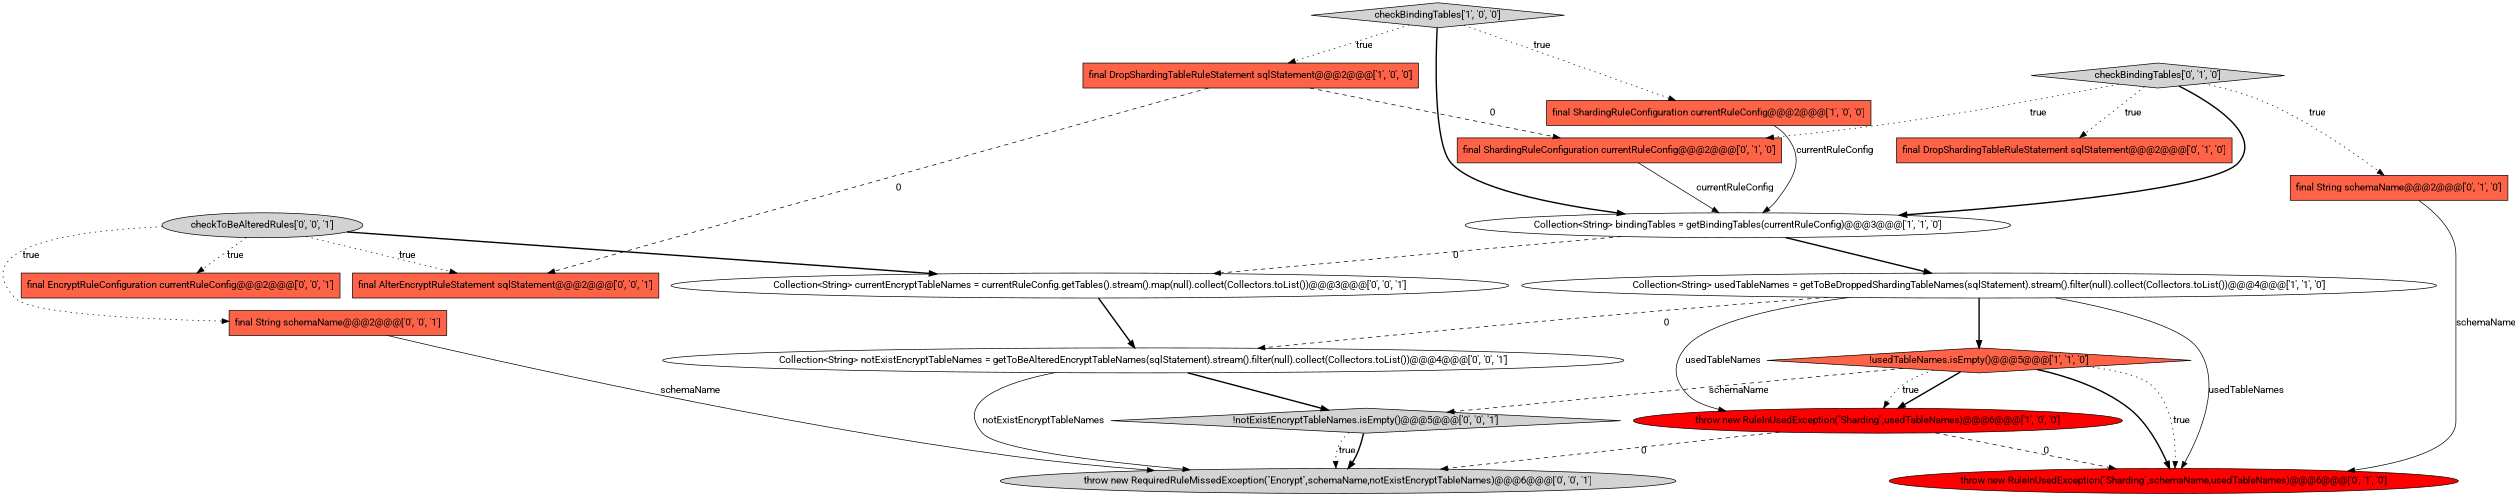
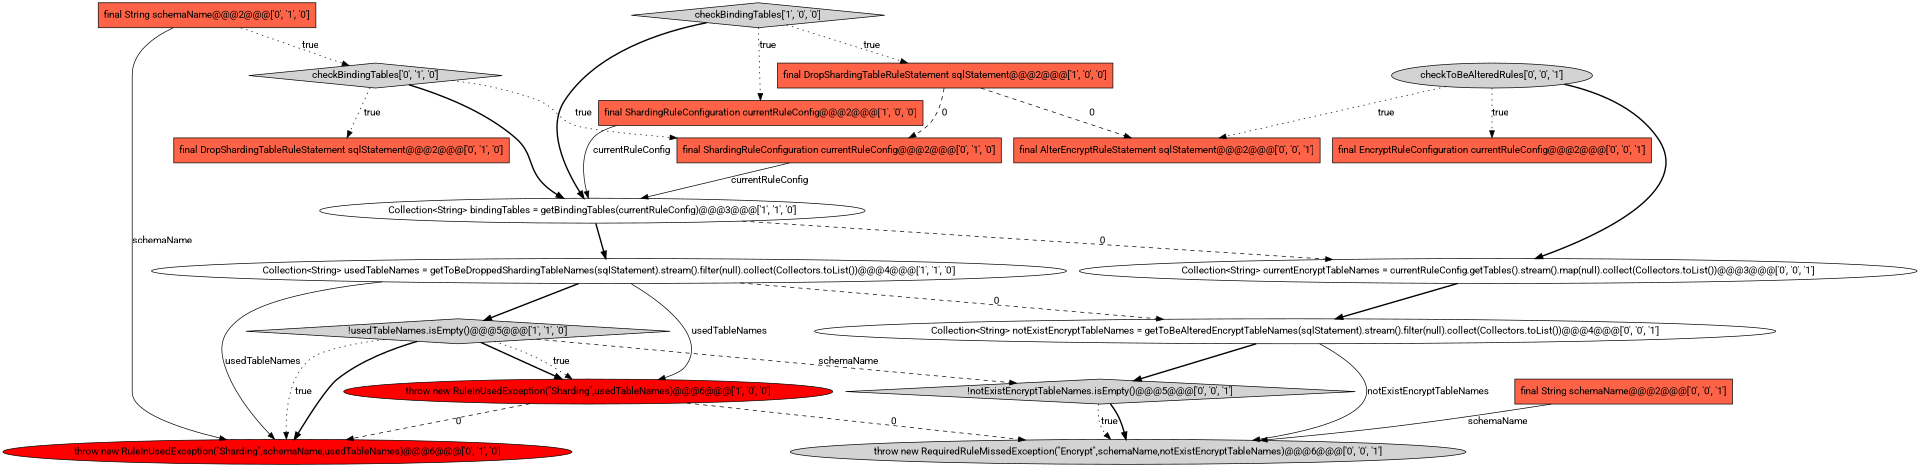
(2296, 117) -> (292, 46)
(18, 300) -> none
(1979, 360) -> (458, 331)
